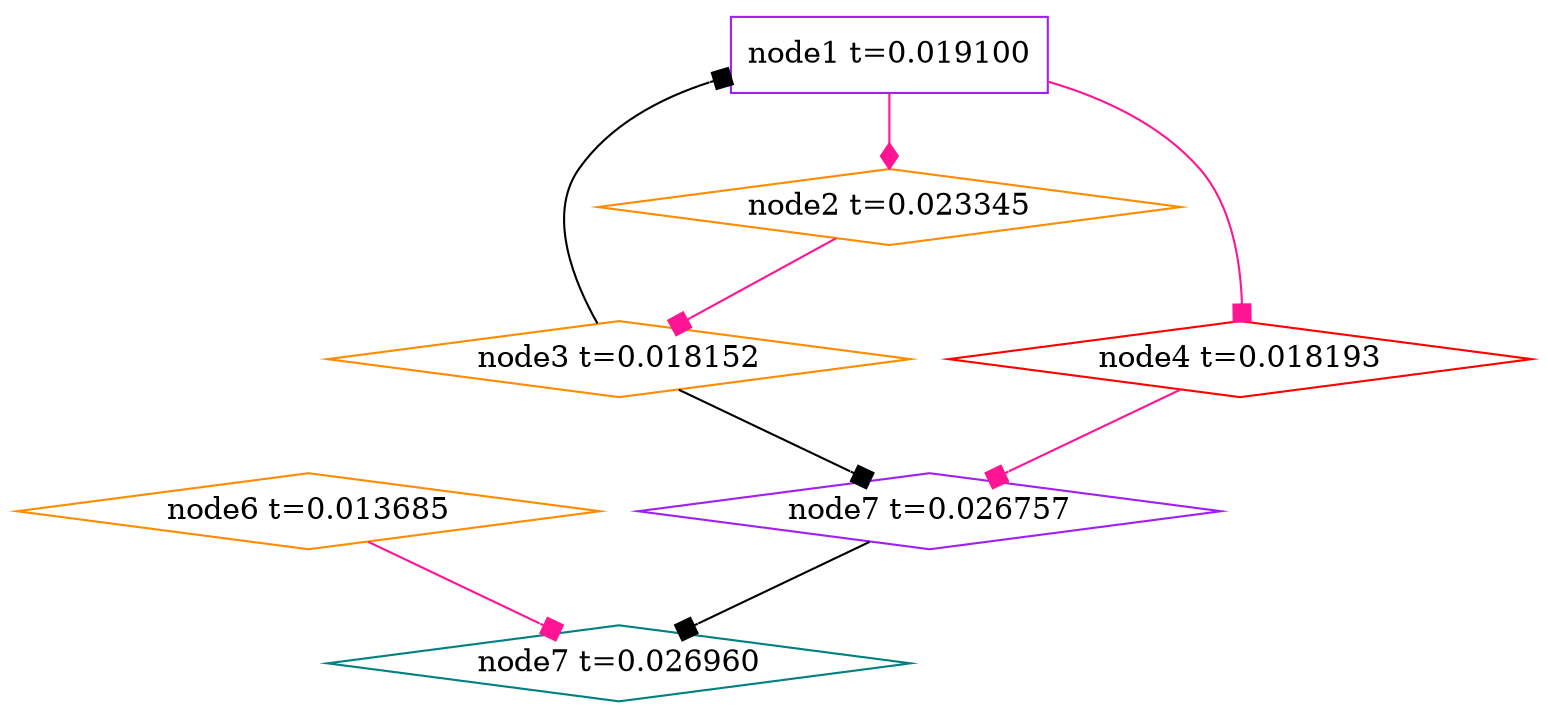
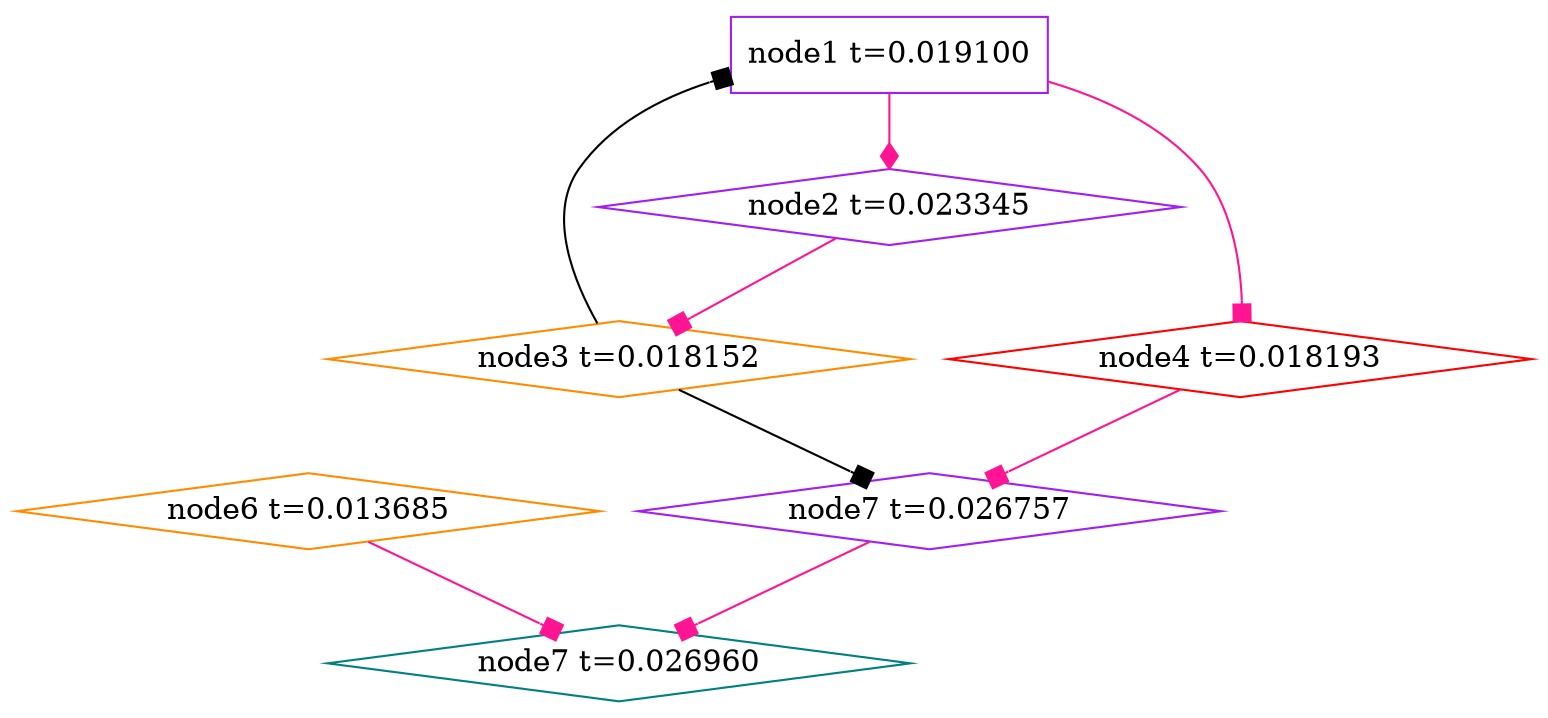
(889, 207) -> (889, 207)
(784, 583) -> (784, 583)
